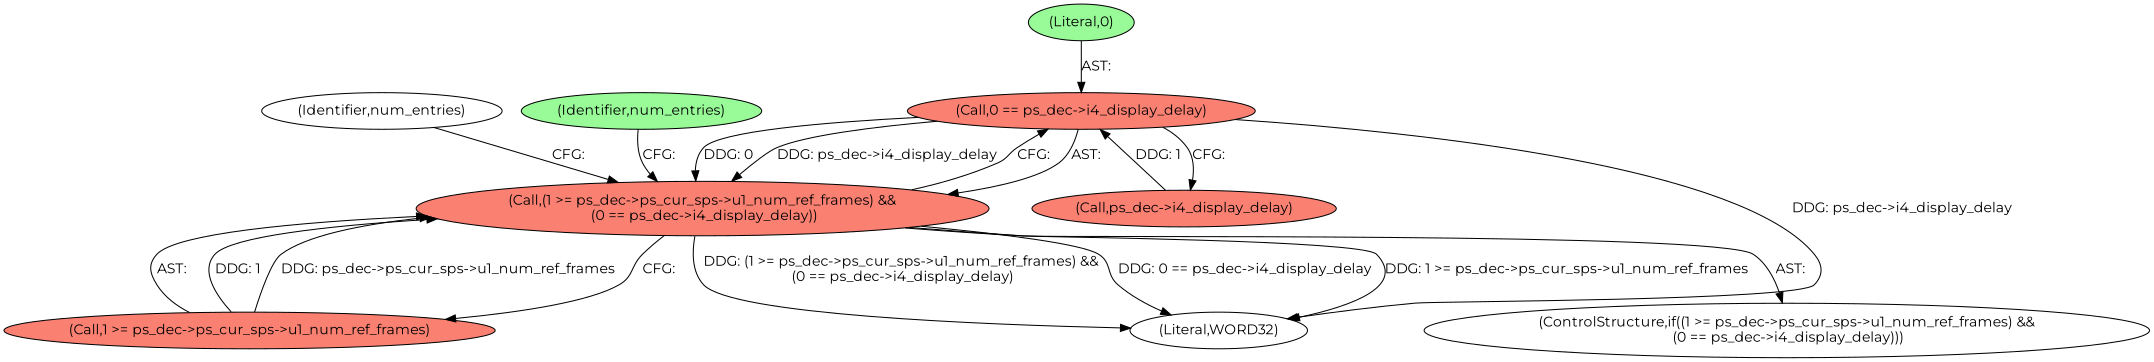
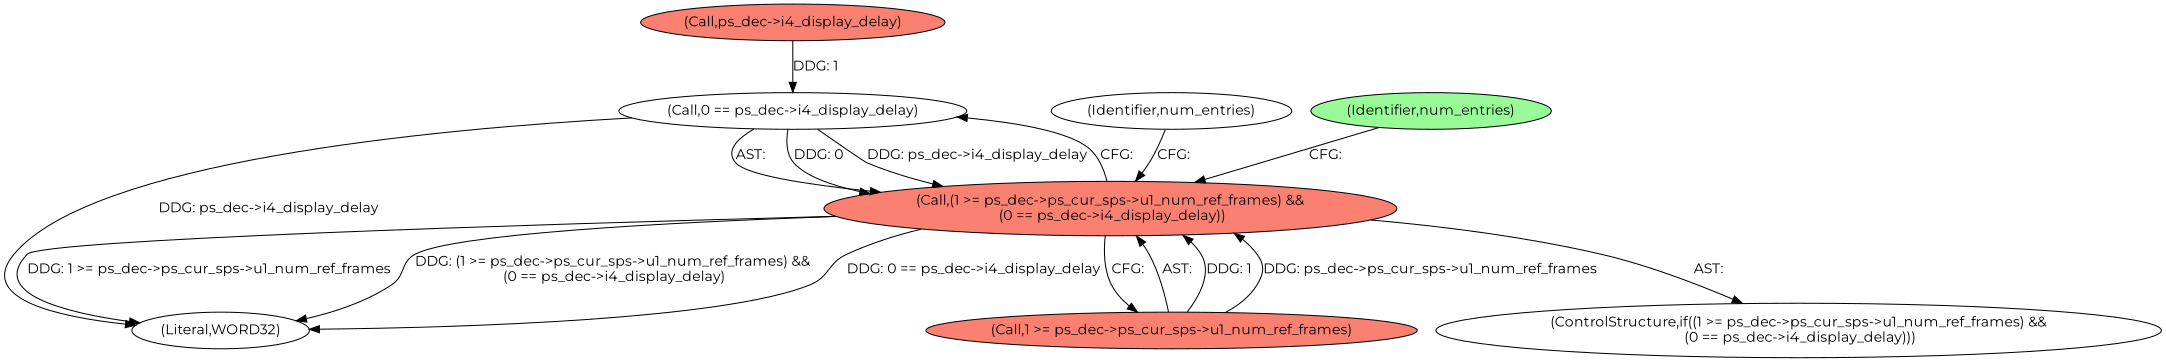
(1081, 22) -> none
(1081, 111) -> (793, 111)
(1188, 148) -> none
